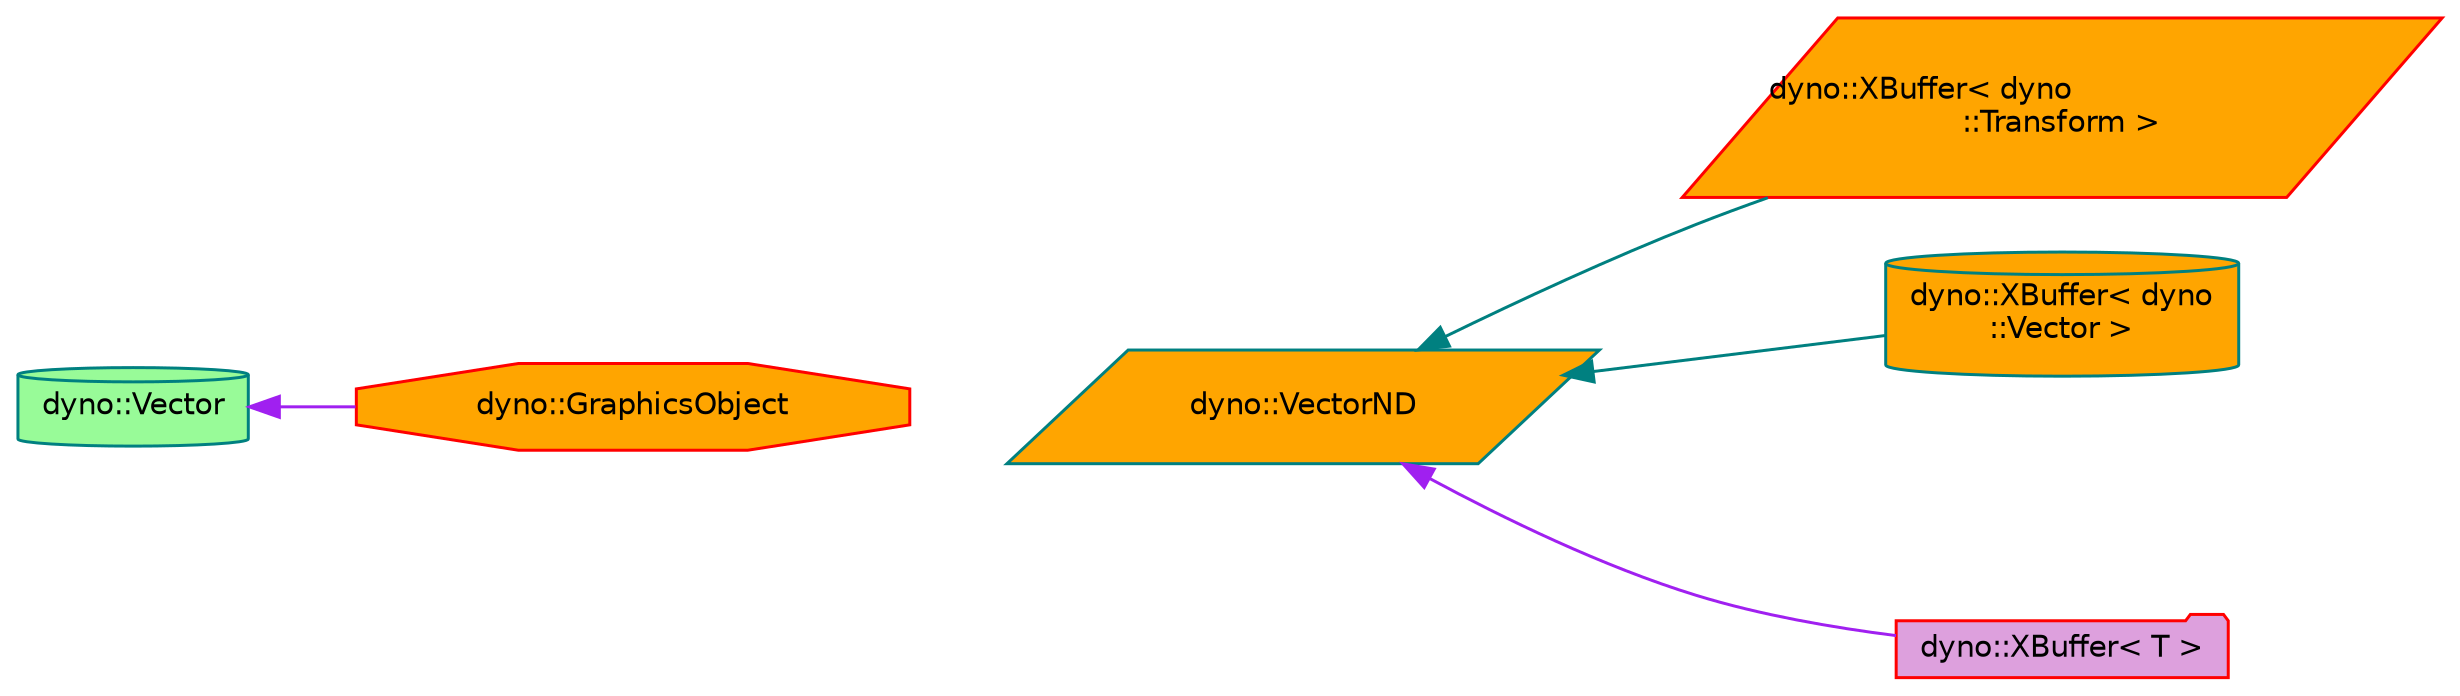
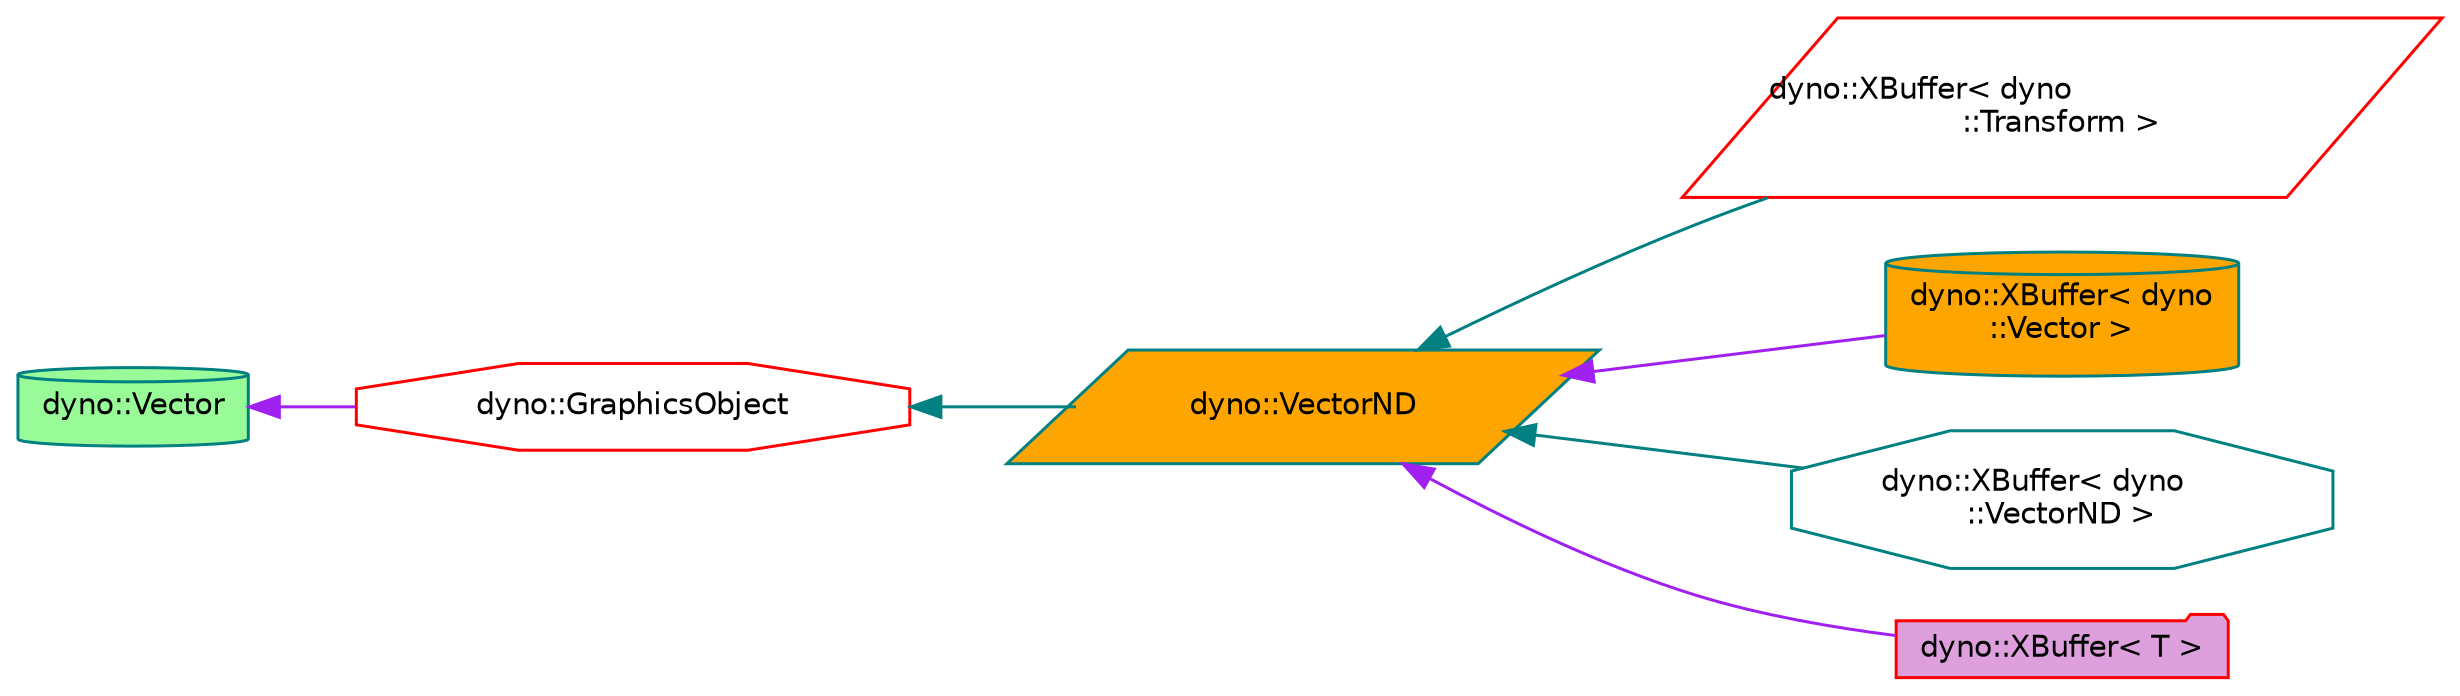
(2062, 108) -> (2062, 108)
(1739, 354) -> (1739, 354)
(633, 407) -> (633, 407)
none -> (1009, 407)
none -> (2062, 500)
